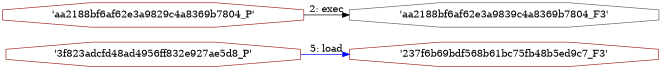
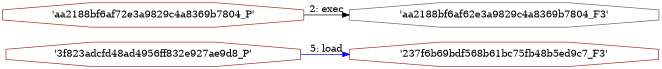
(153, 15) -> (153, 15)
(504, 15) -> (504, 15)
(153, 54) -> (153, 54)
